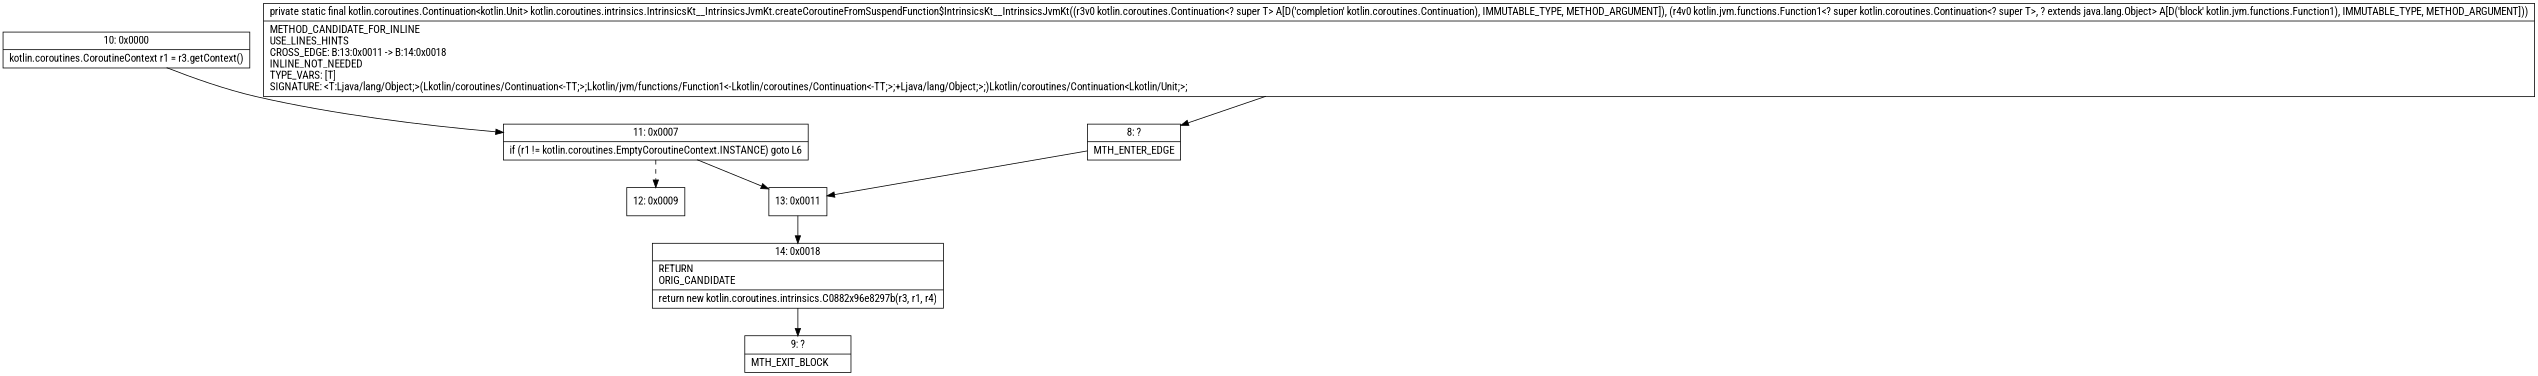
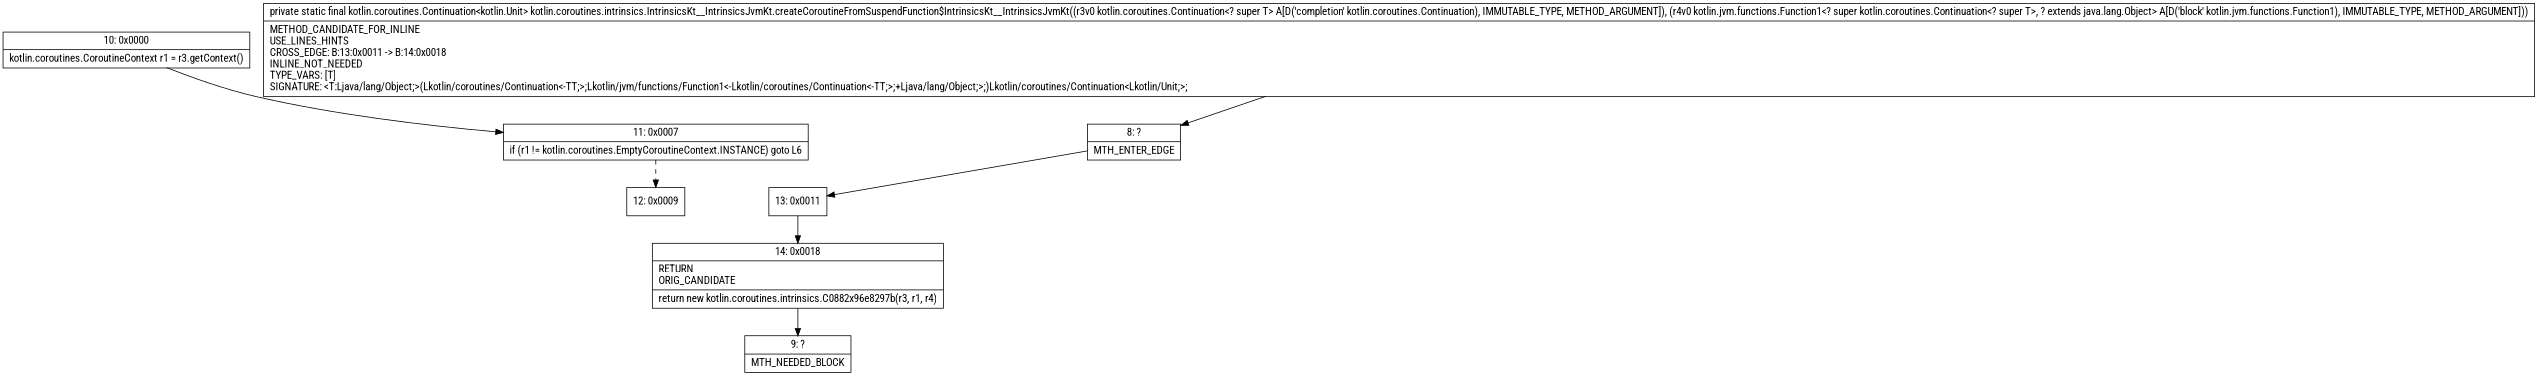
(729, 173) -> none
(790, 363) -> (798, 363)
